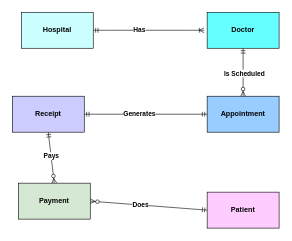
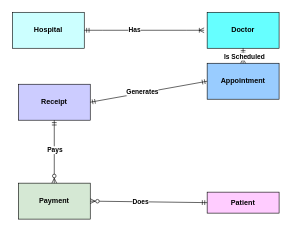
(57, 30) -> (48, 30)
(48, 114) -> (54, 102)
(243, 114) -> (243, 81)
(243, 210) -> (243, 203)
